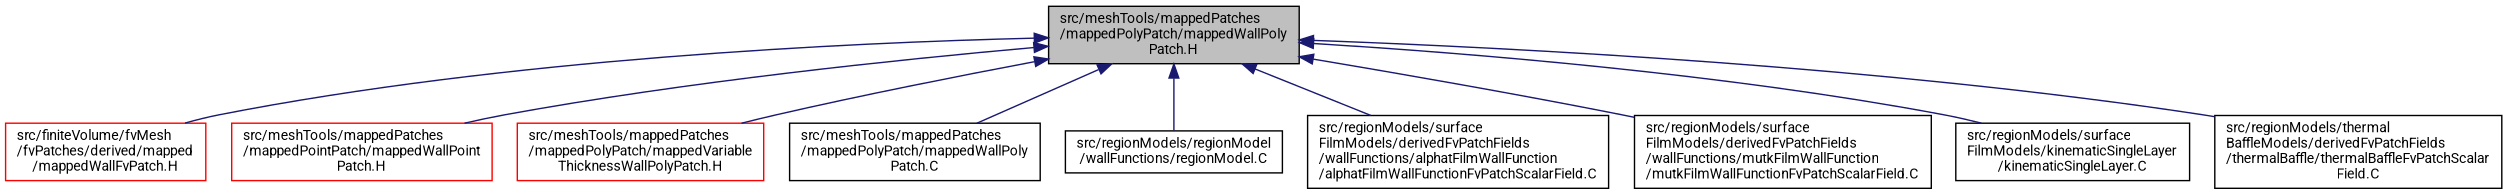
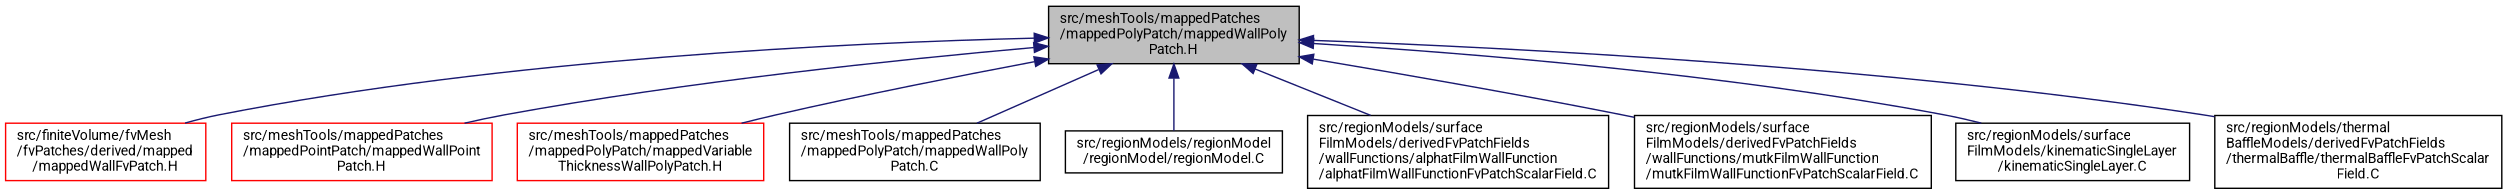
(1174, 152) -> (1174, 152)
